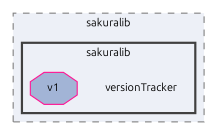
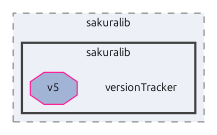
(54, 88) -> (54, 88)
